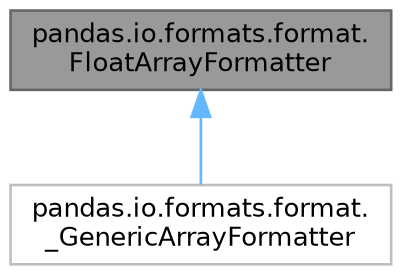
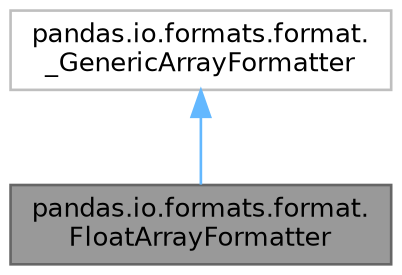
(201, 151) -> (201, 151)
